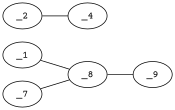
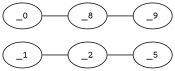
(88, 16) -> (153, 55)
(55, 65) -> (55, 55)
(22, 94) -> (22, 16)
